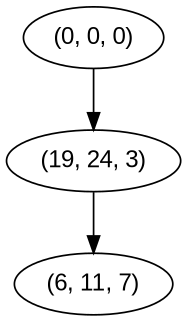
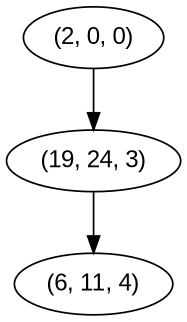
(94, 38) -> (94, 38)
(94, 284) -> (94, 284)
